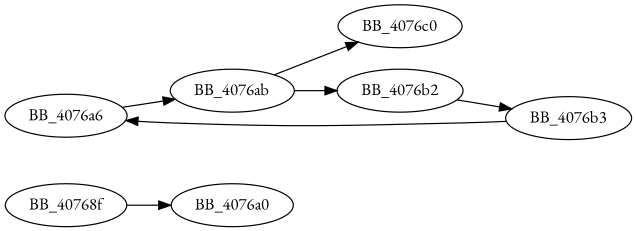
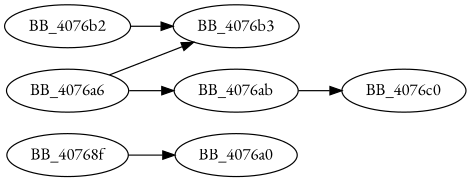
(310, 91) -> none
(322, 126) -> (146, 61)
